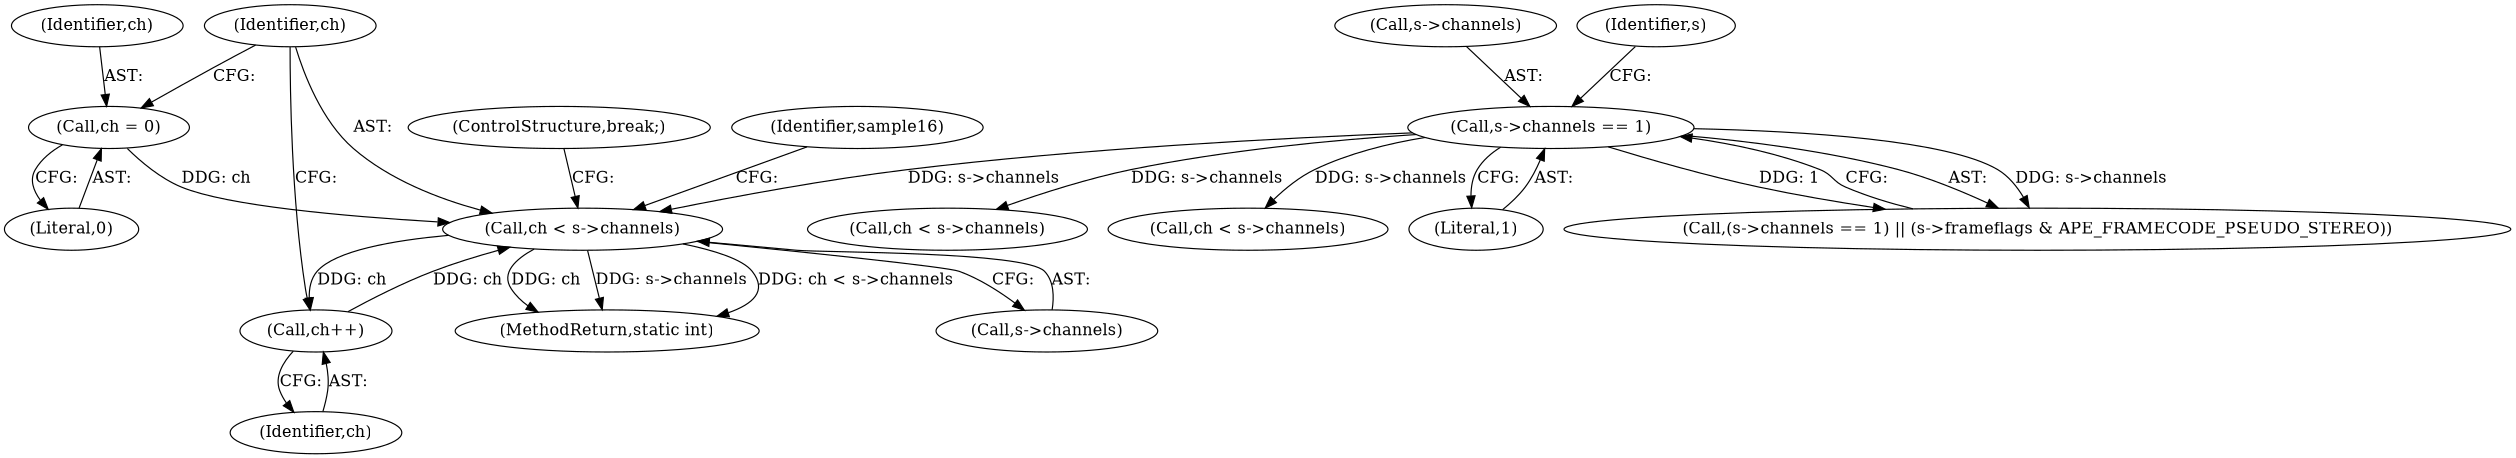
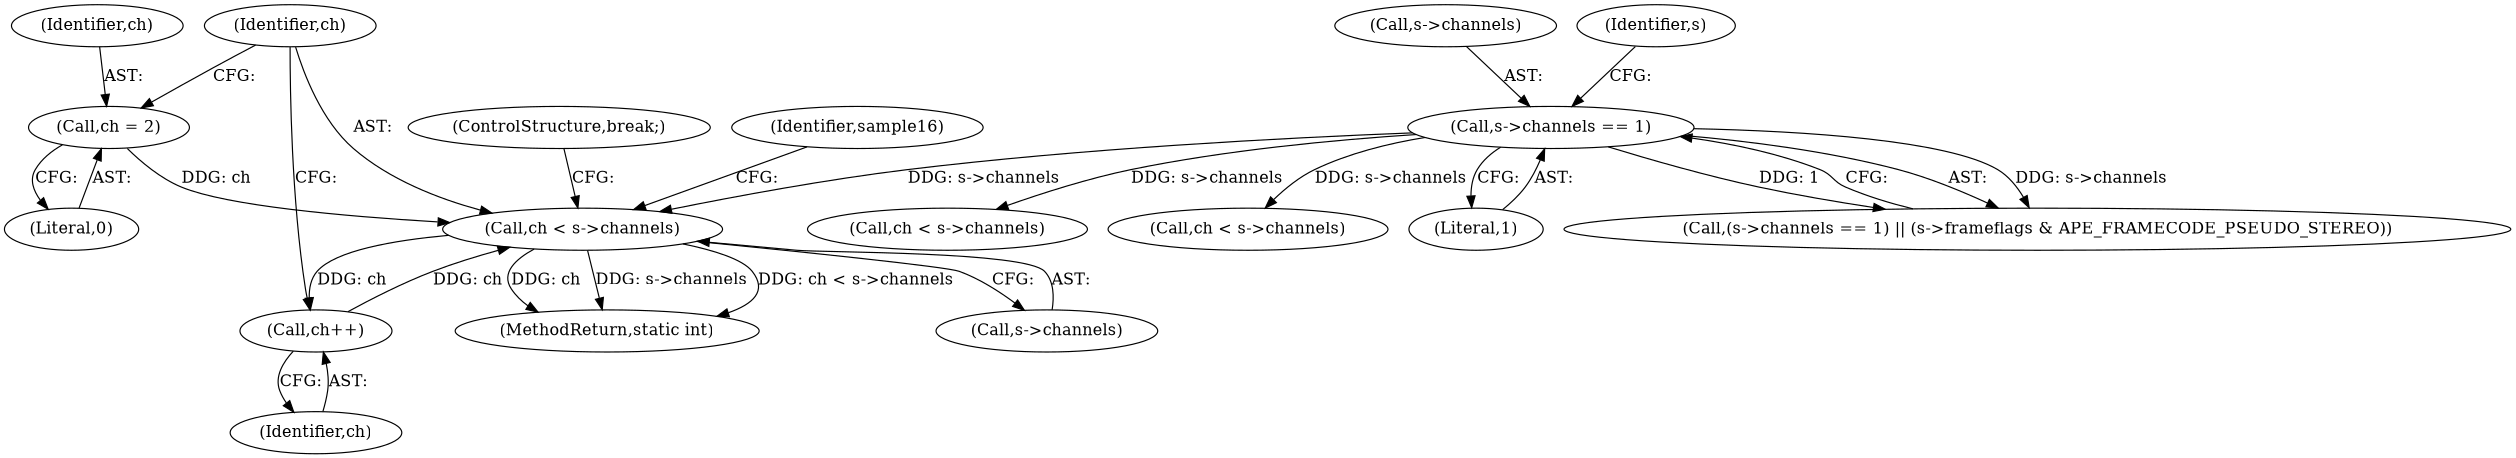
(109, 127) -> (109, 127)
